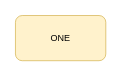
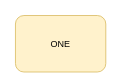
(60, 38) -> (60, 44)
